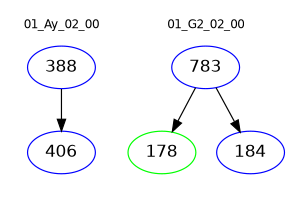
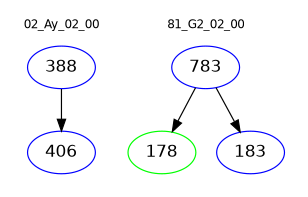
(61, 25) -> (61, 25)
(206, 25) -> (206, 25)
(251, 152) -> (251, 152)
